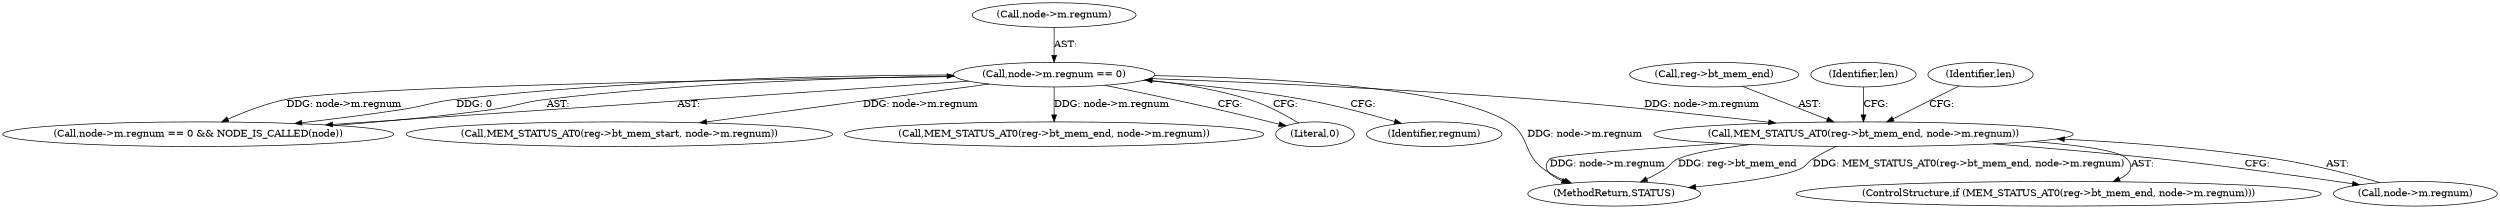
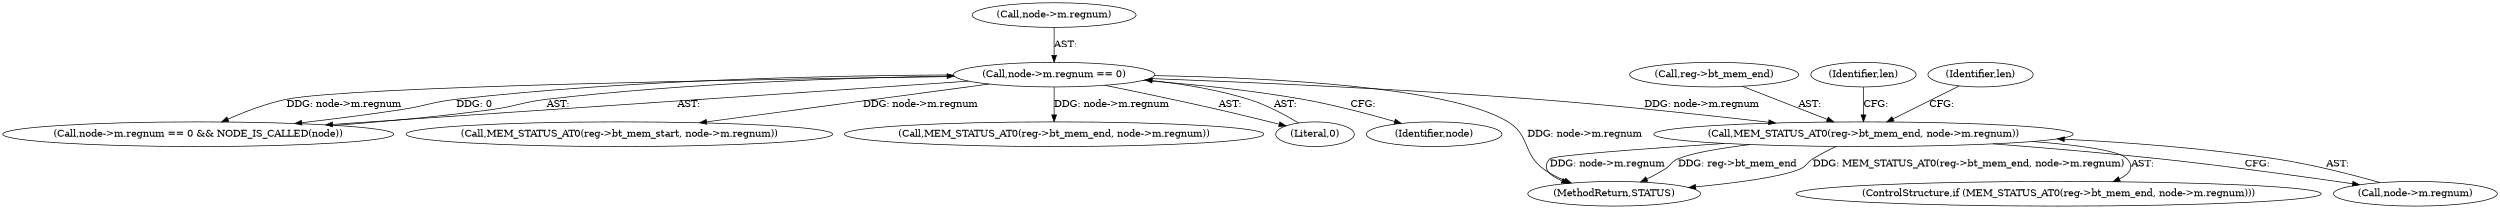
(1232, 104) -> (1232, 104)
(1287, 104) -> (1287, 104)
(1434, 134) -> (1434, 134)
